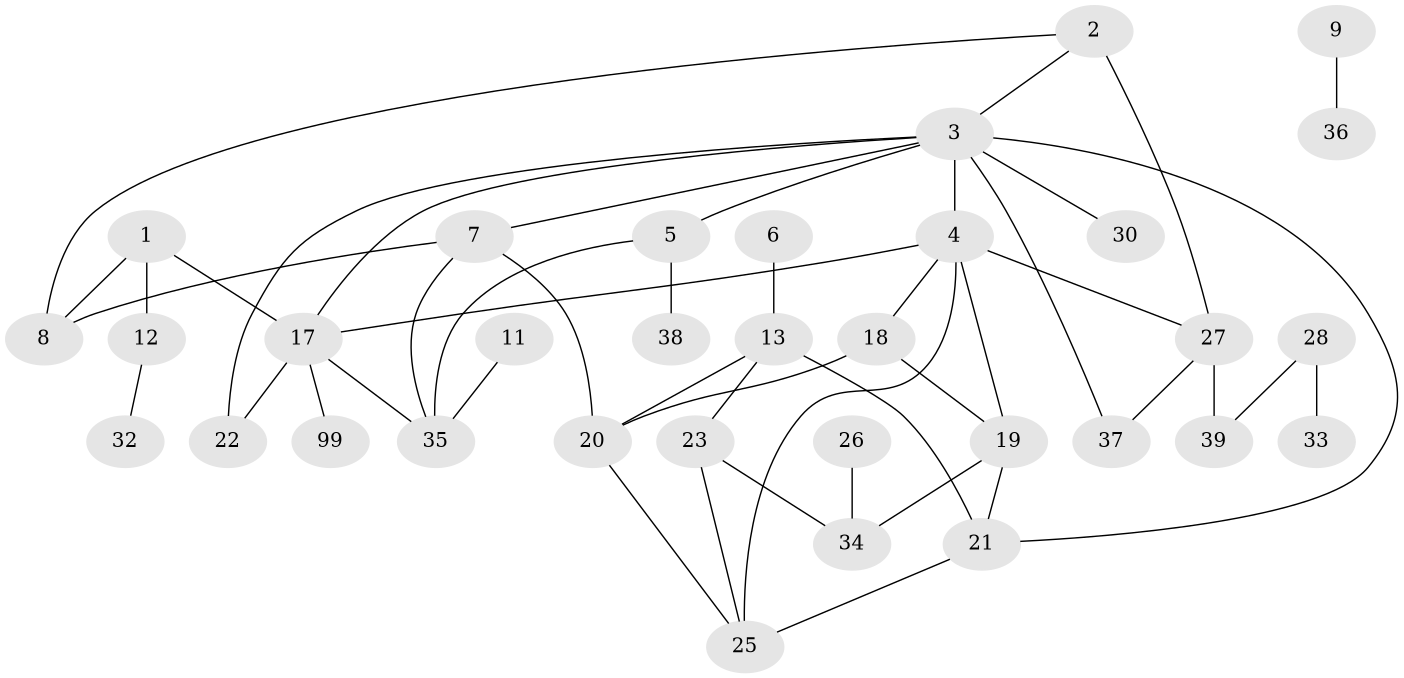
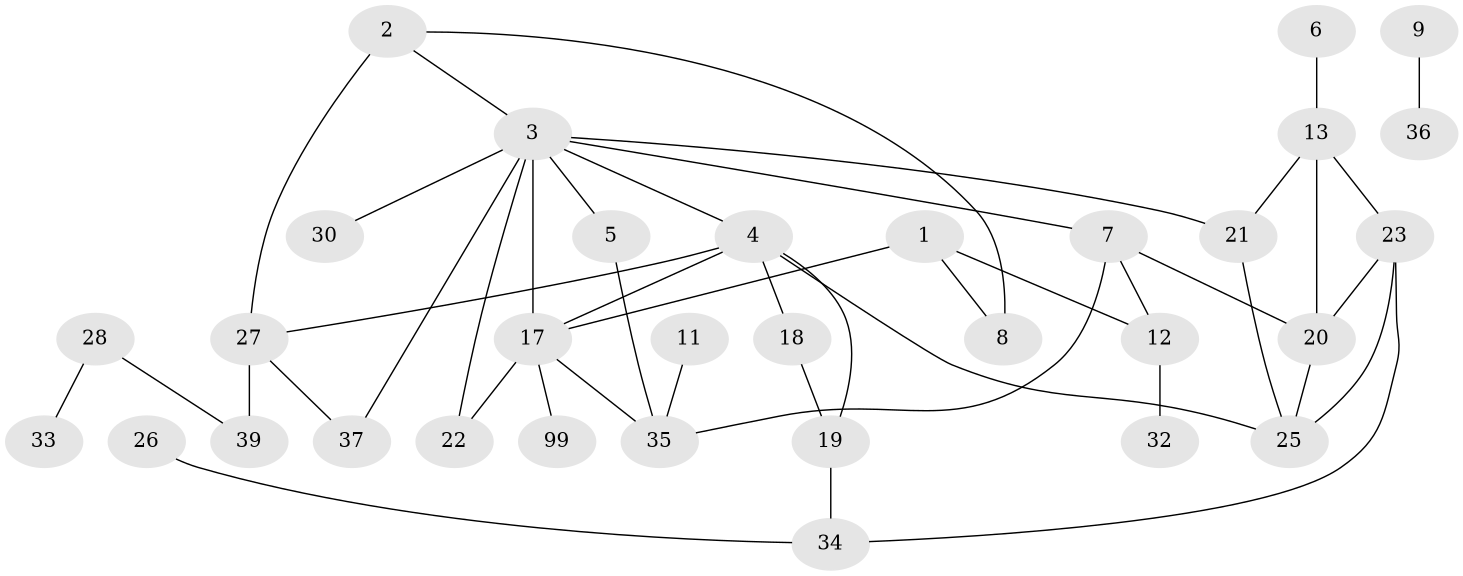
(253, 273) -> (1134, 288)
(671, 339) -> none
(752, 387) -> (1356, 288)
(995, 493) -> none
